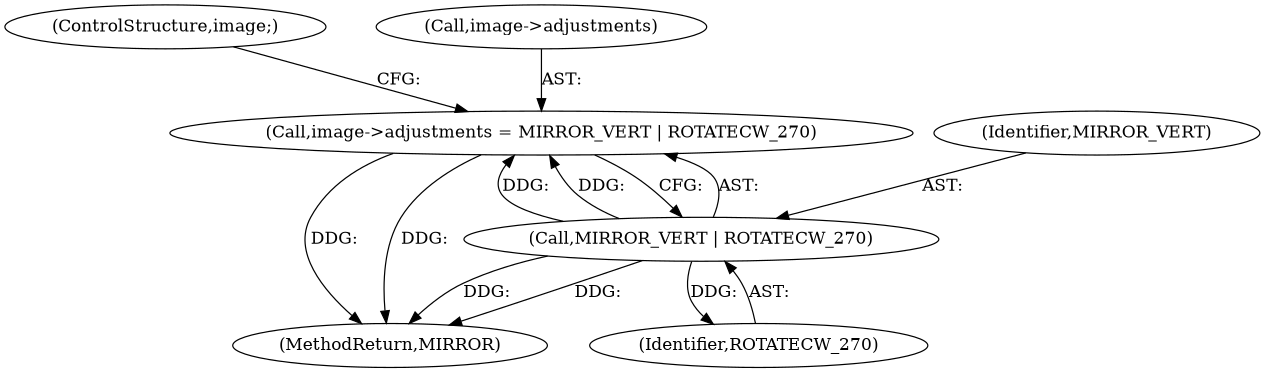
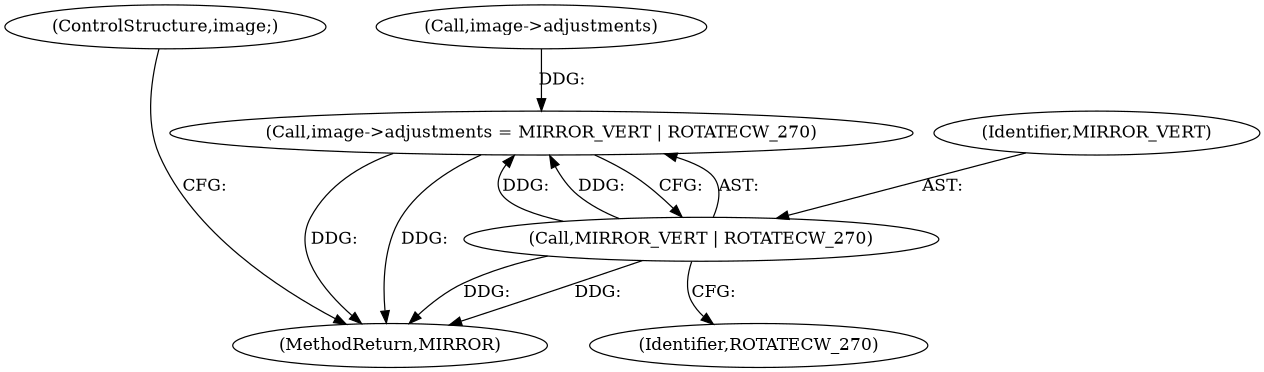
(345, 78) -> (196, 212)
(565, 80) -> (565, 80)
(717, 292) -> (717, 292)
(748, 296) -> none
